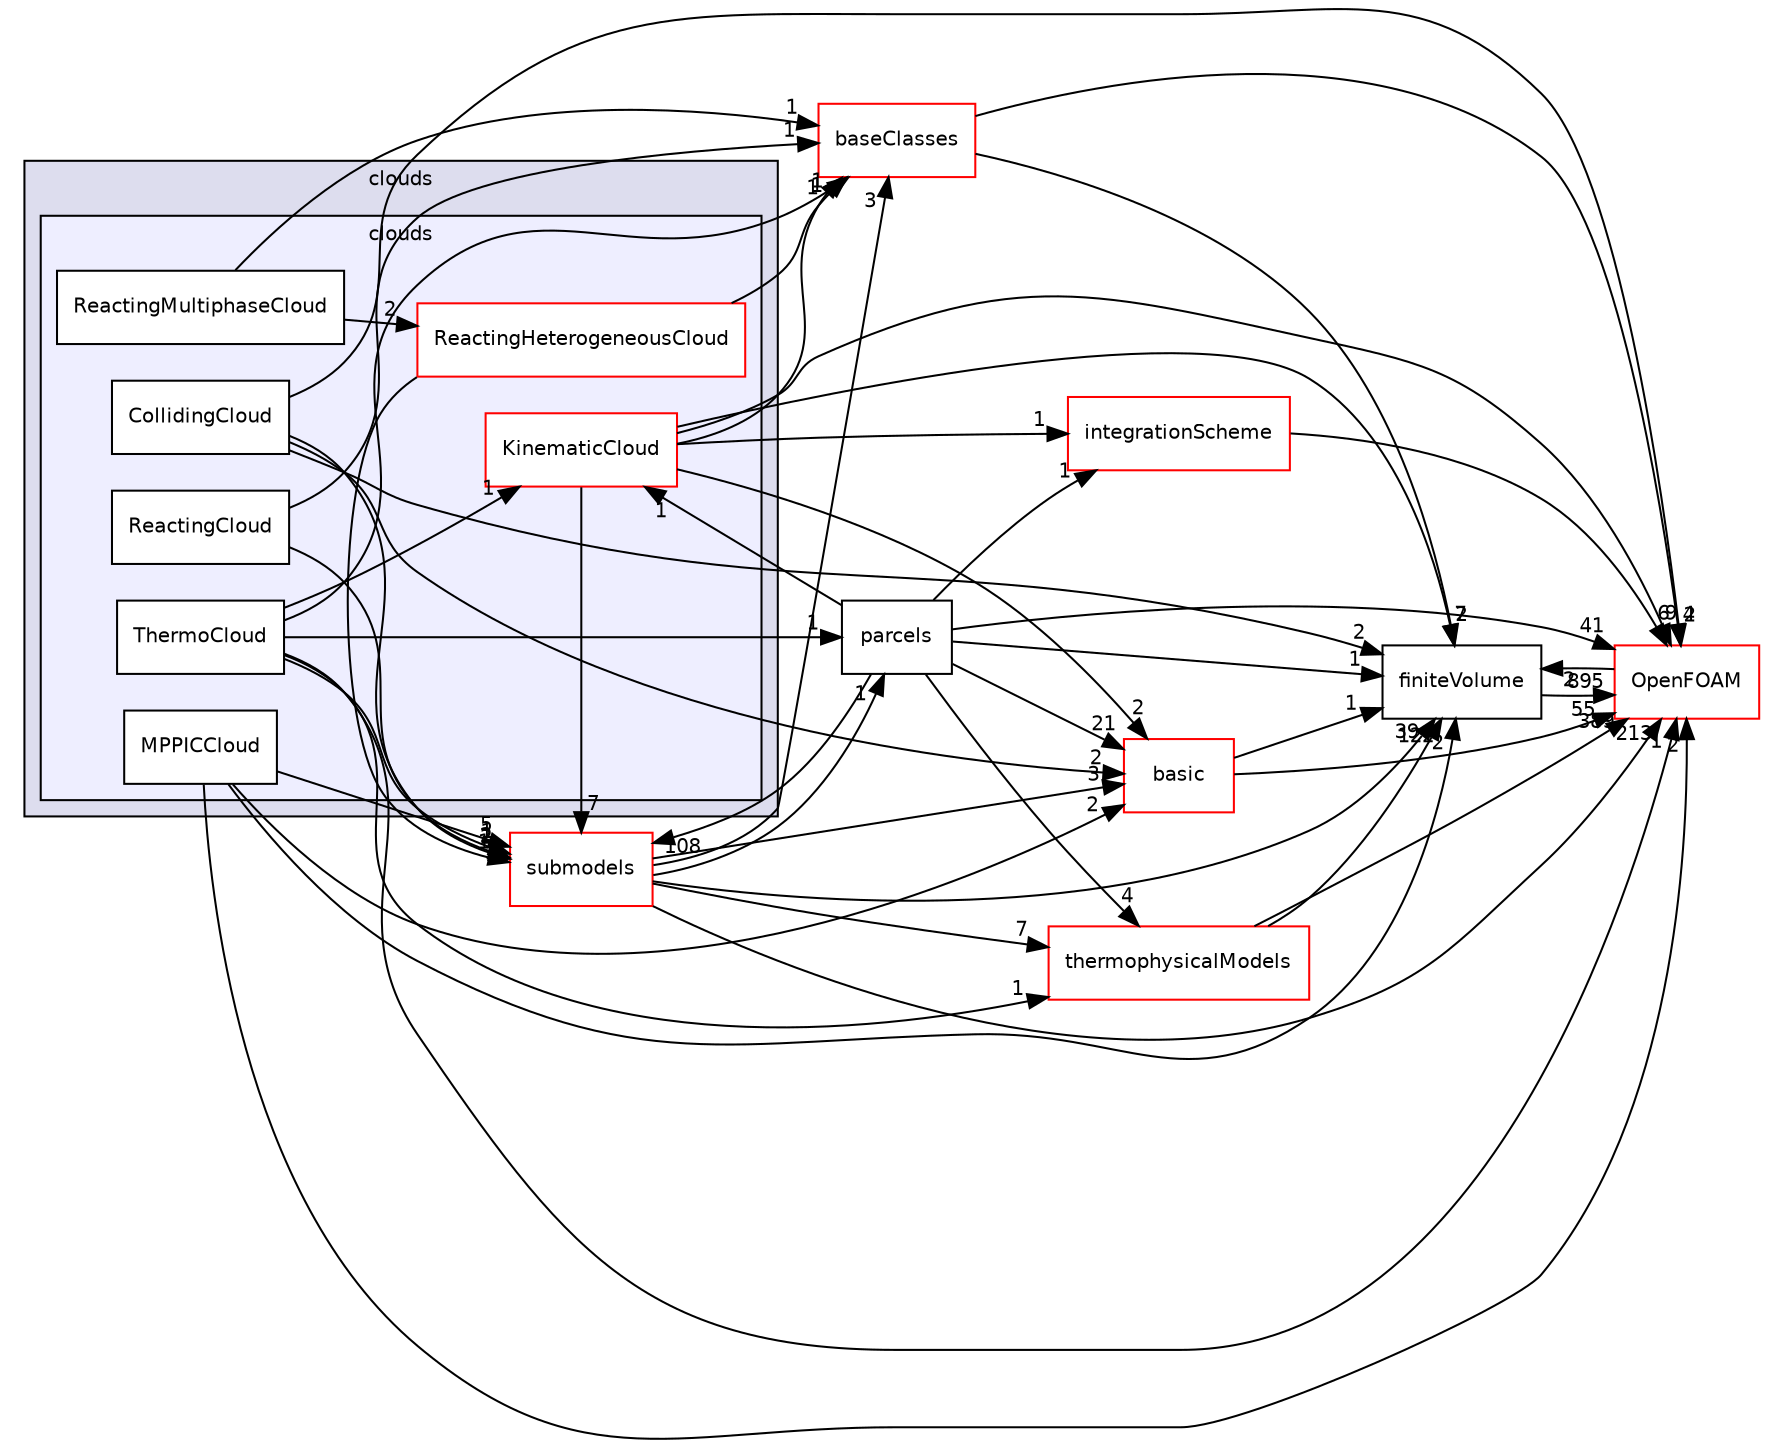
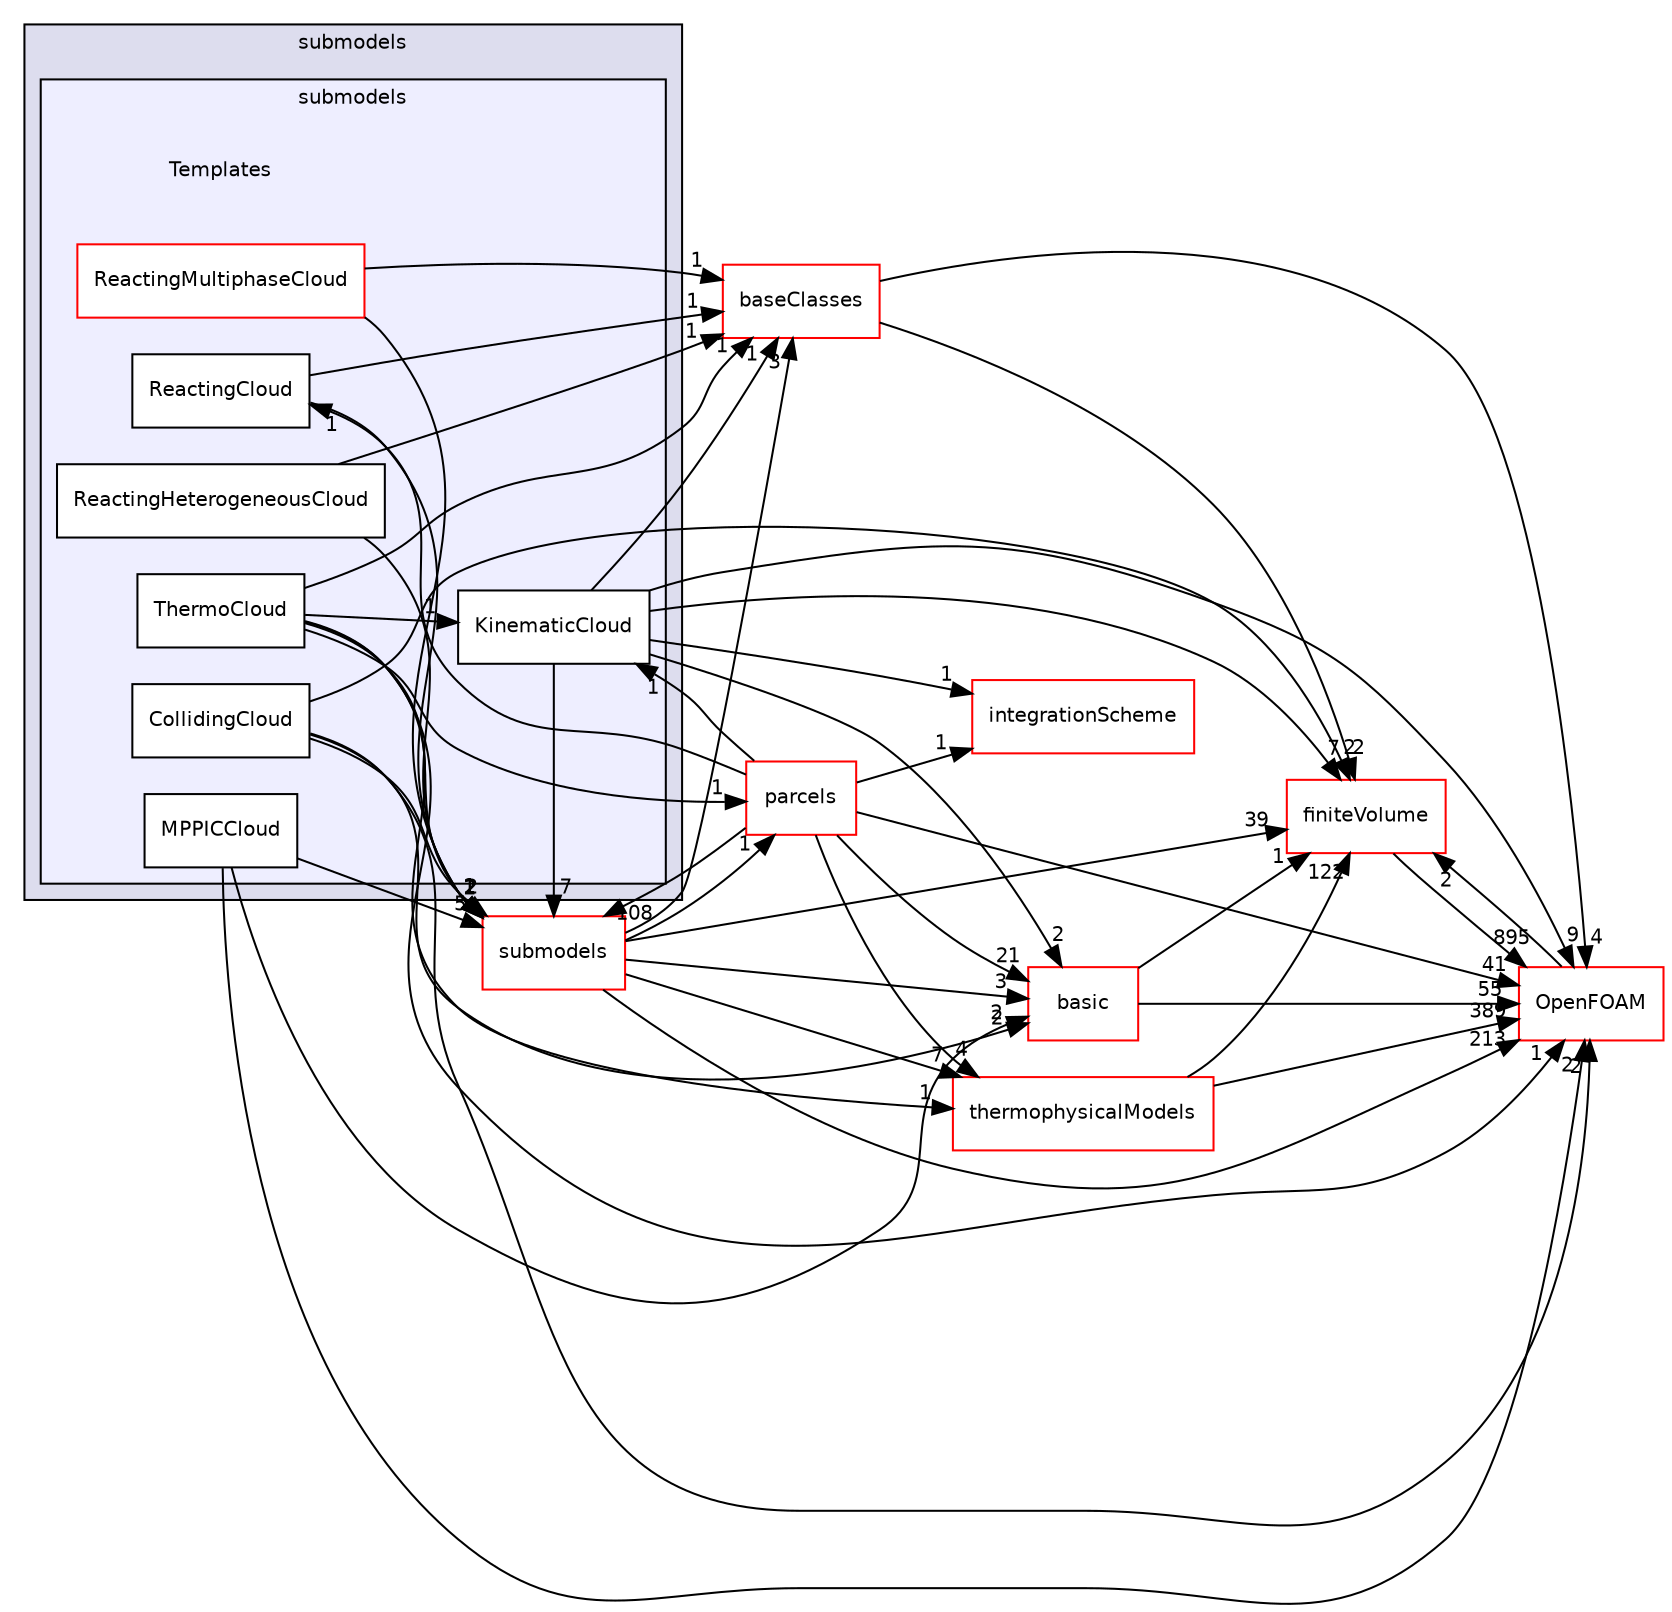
none -> (221, 171)
(401, 180) -> (353, 44)
(201, 307) -> (221, 281)
(371, 322) -> (444, 497)
(581, 340) -> (221, 501)
(581, 450) -> (554, 627)
(1502, 479) -> none
(897, 637) -> (801, 798)
(1157, 658) -> (454, 677)
(1462, 682) -> (1366, 816)
(892, 1038) -> none
